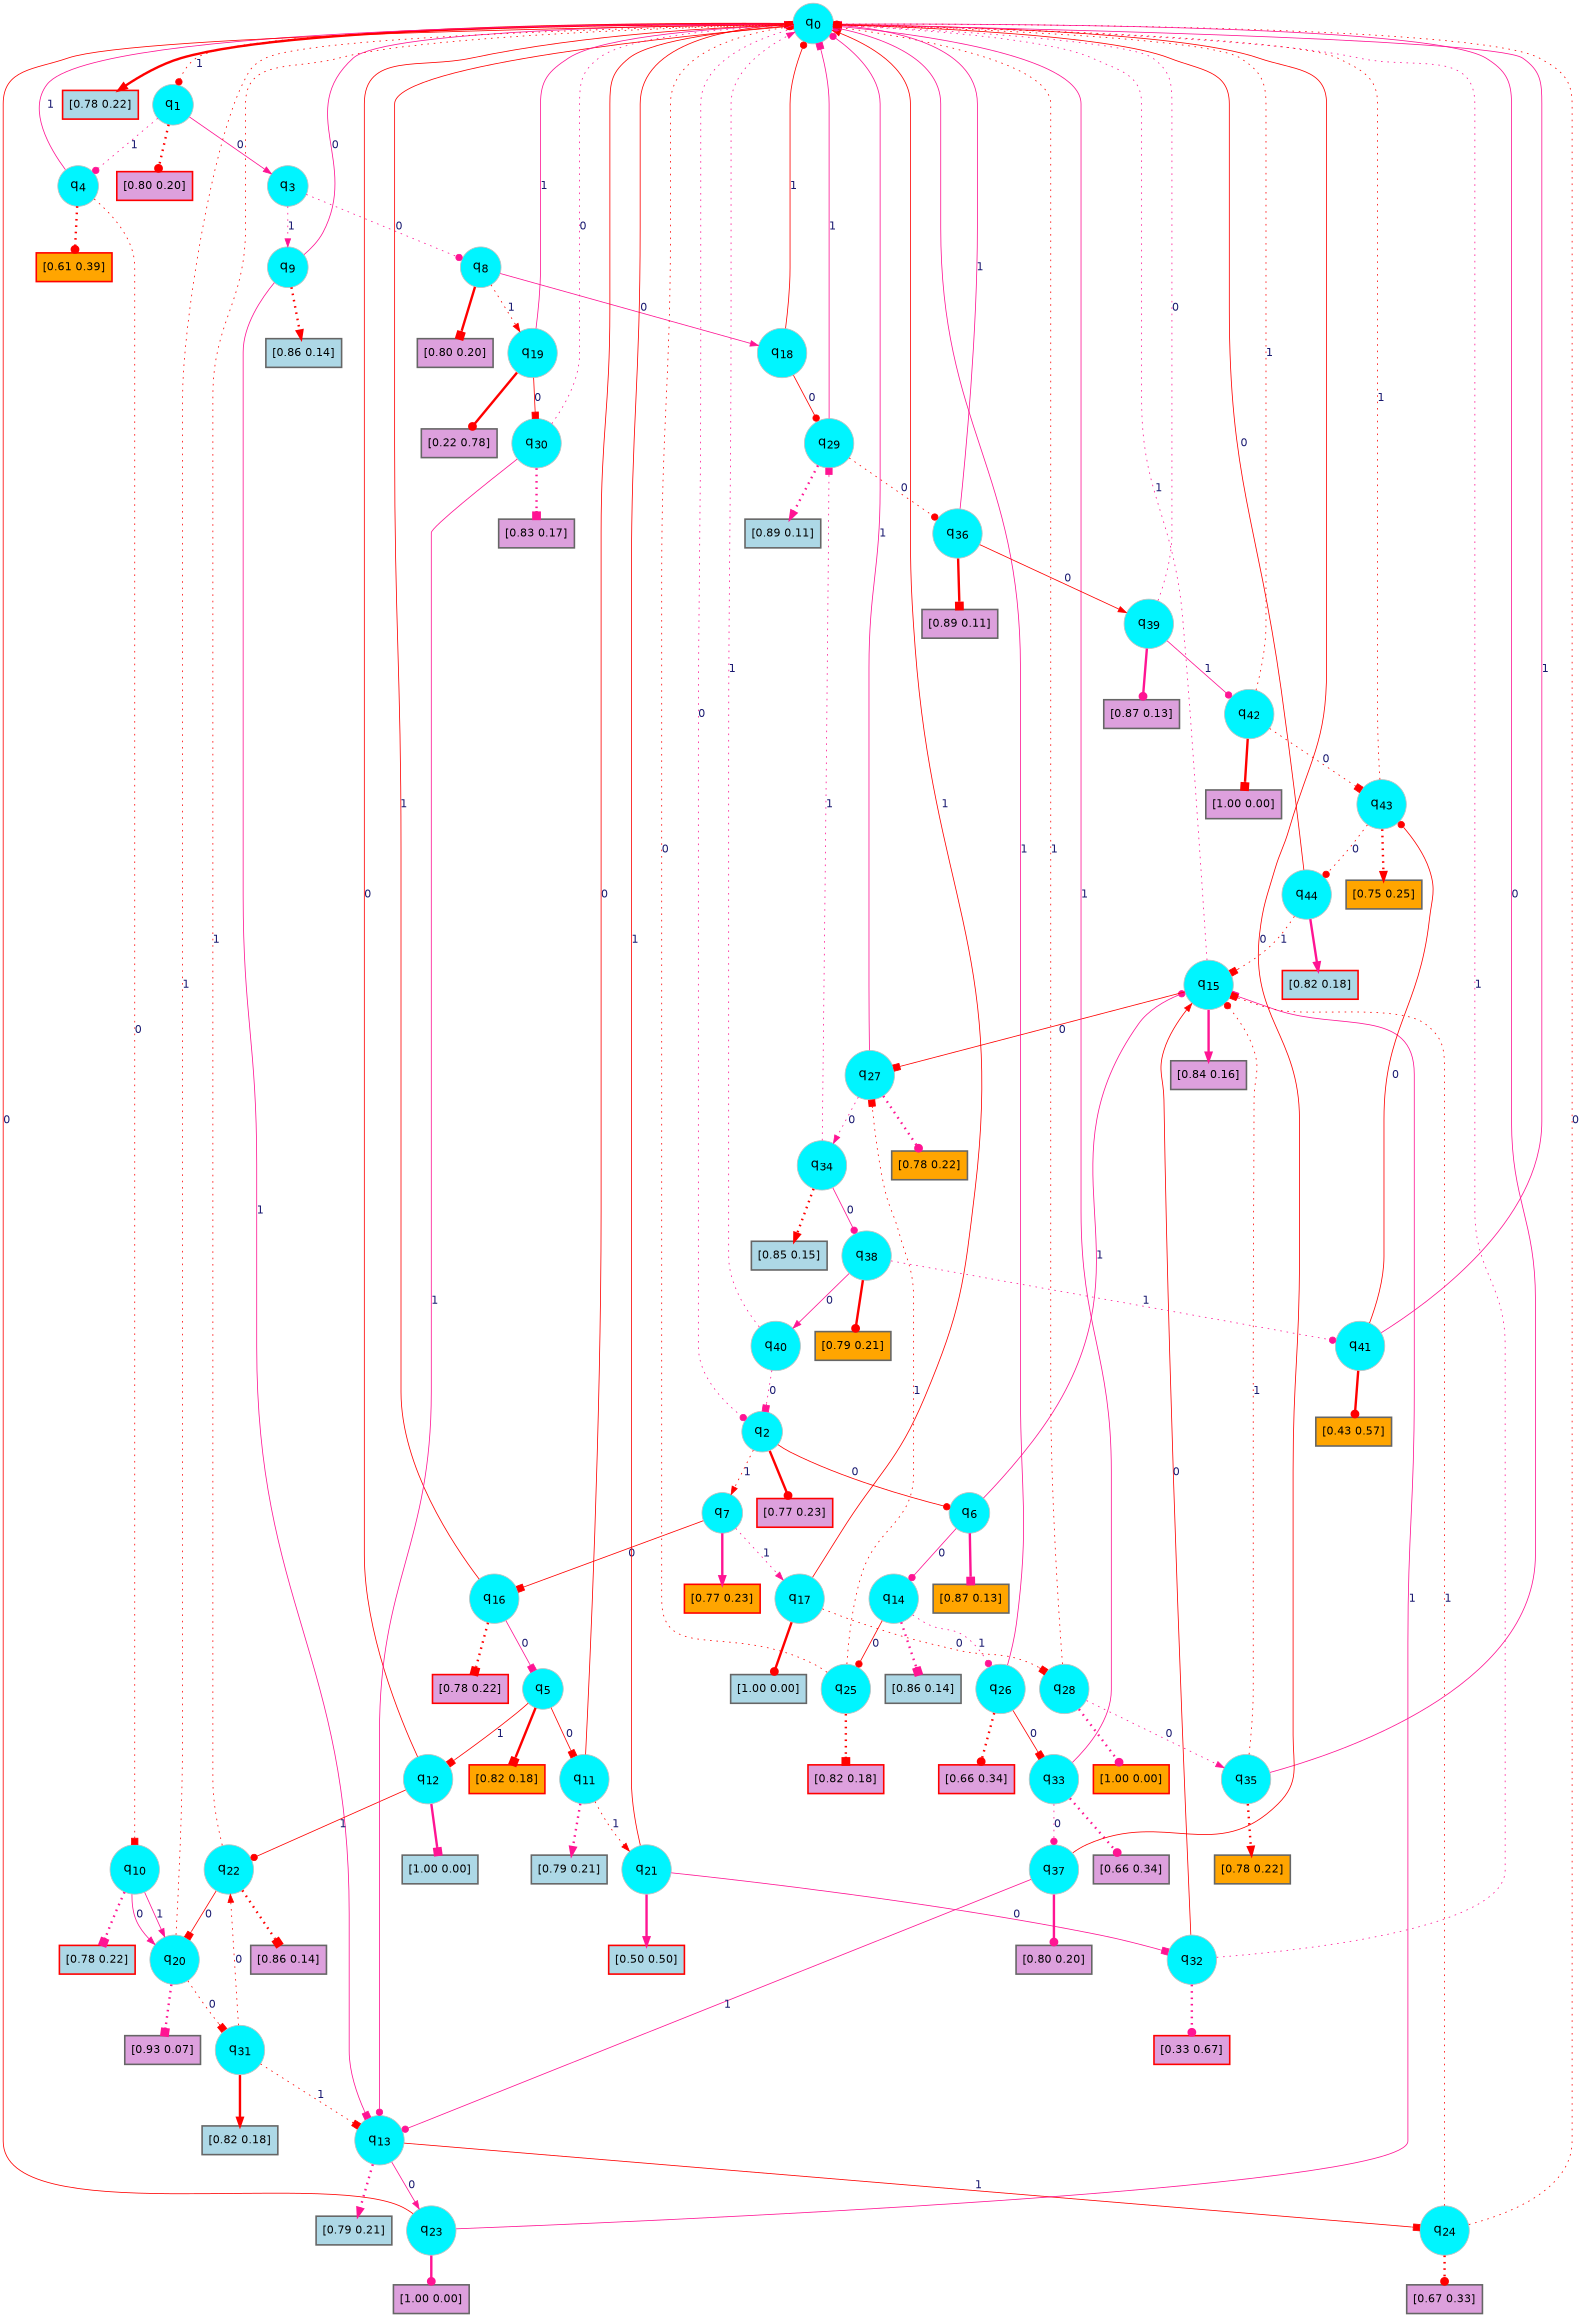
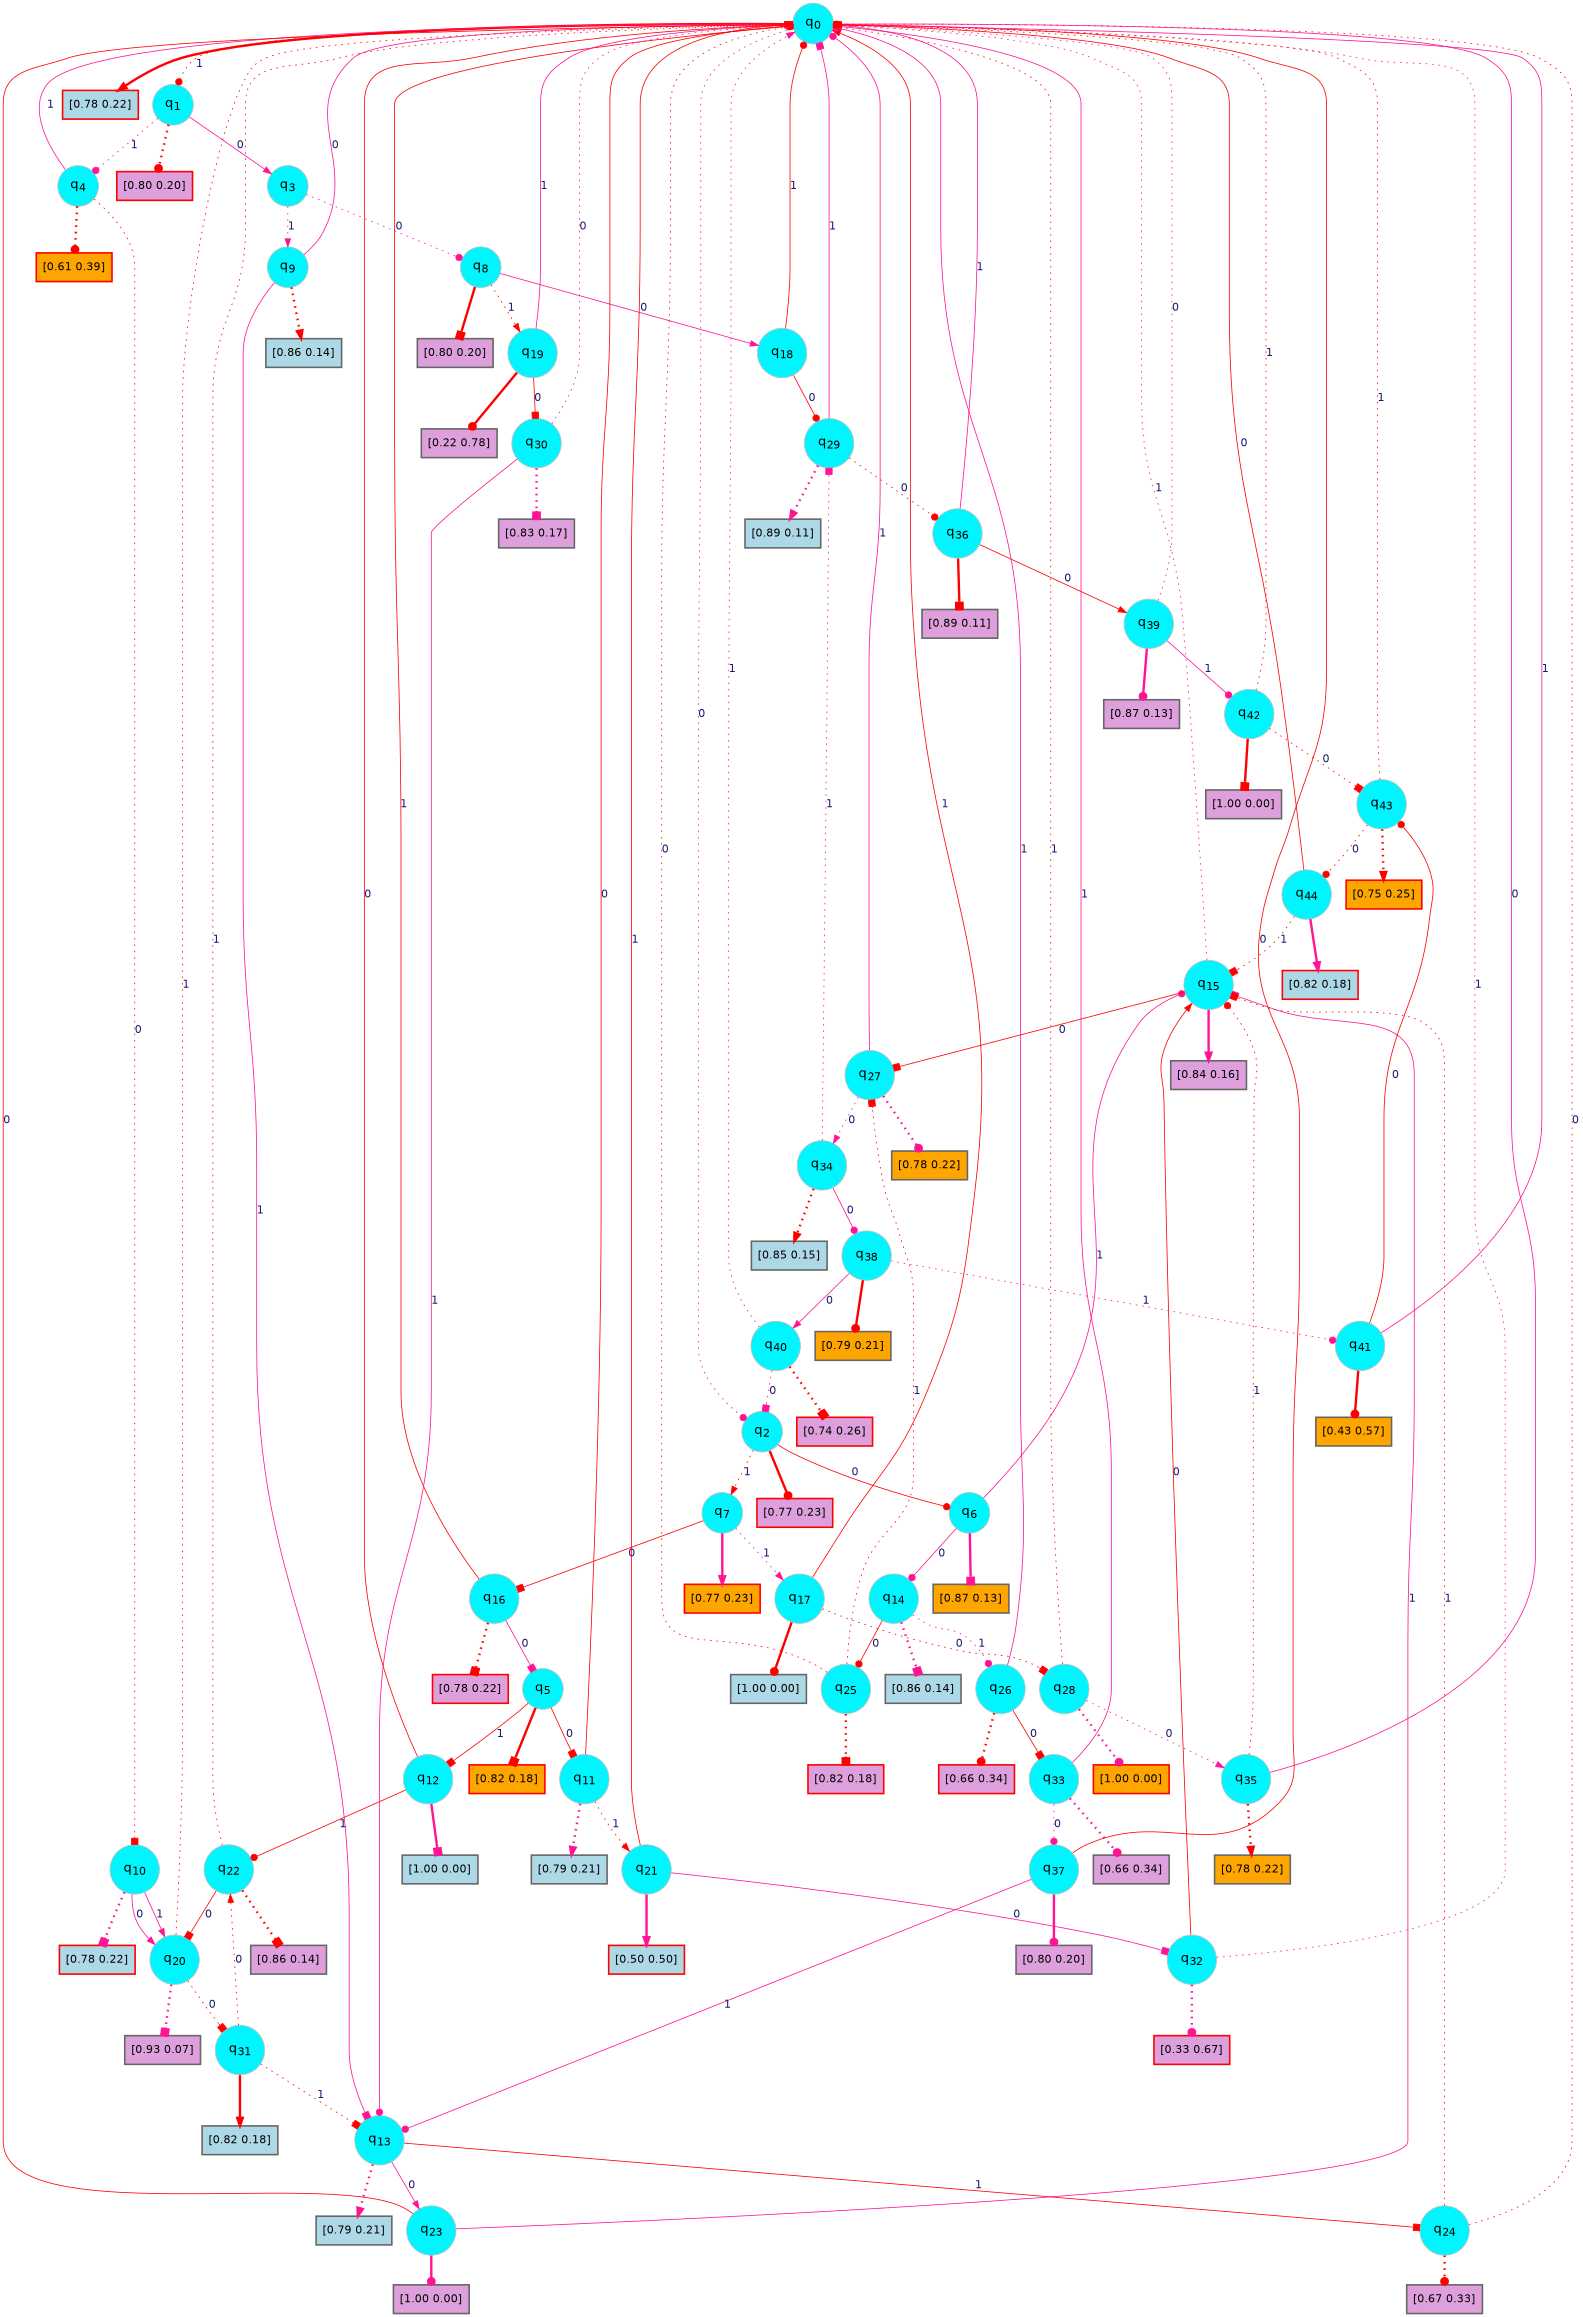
(1384, 895) -> (1384, 895)
none -> (835, 1432)
